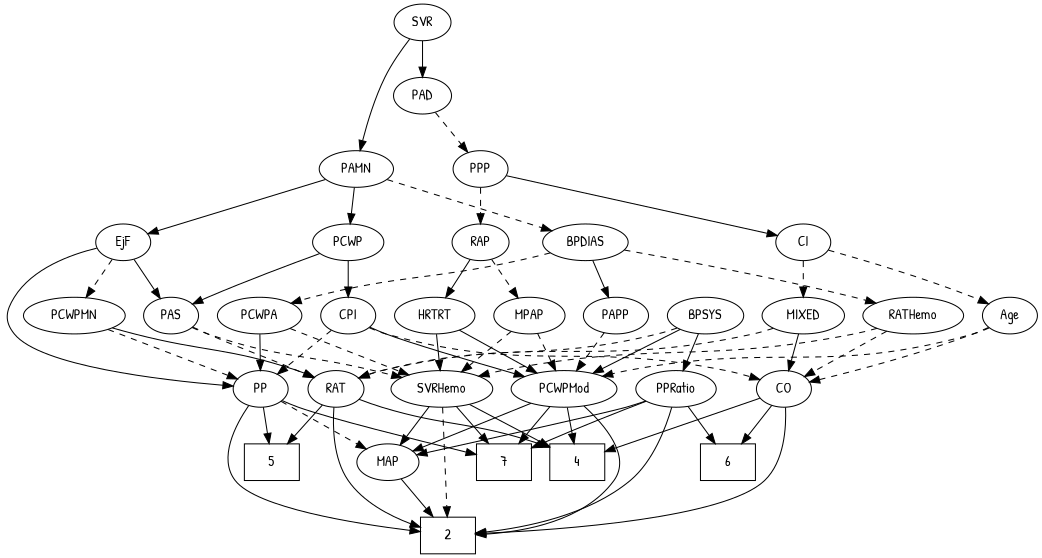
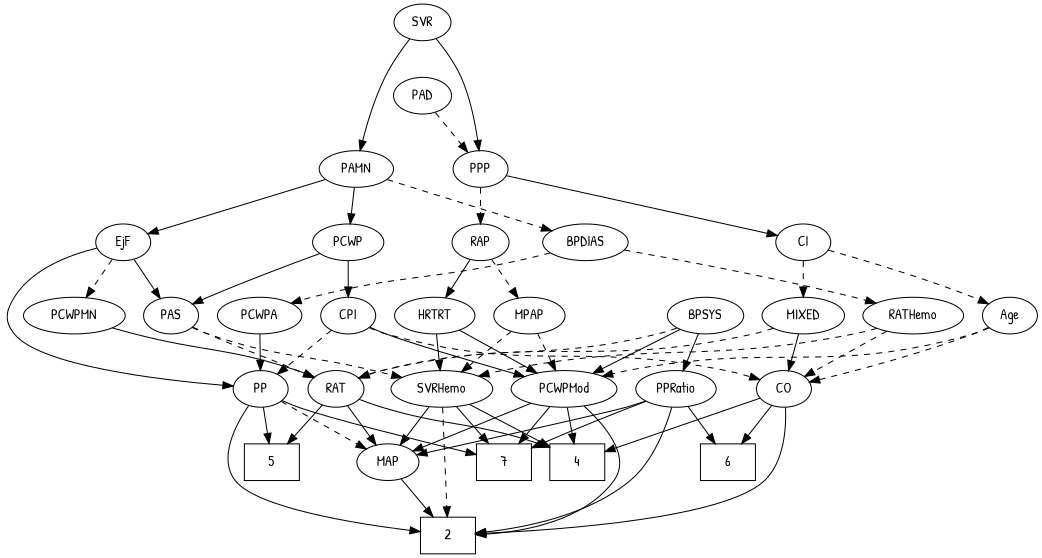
(423, 54) -> (465, 86)
(616, 316) -> none
(345, 350) -> none
(168, 352) -> none
(349, 481) -> (356, 417)
